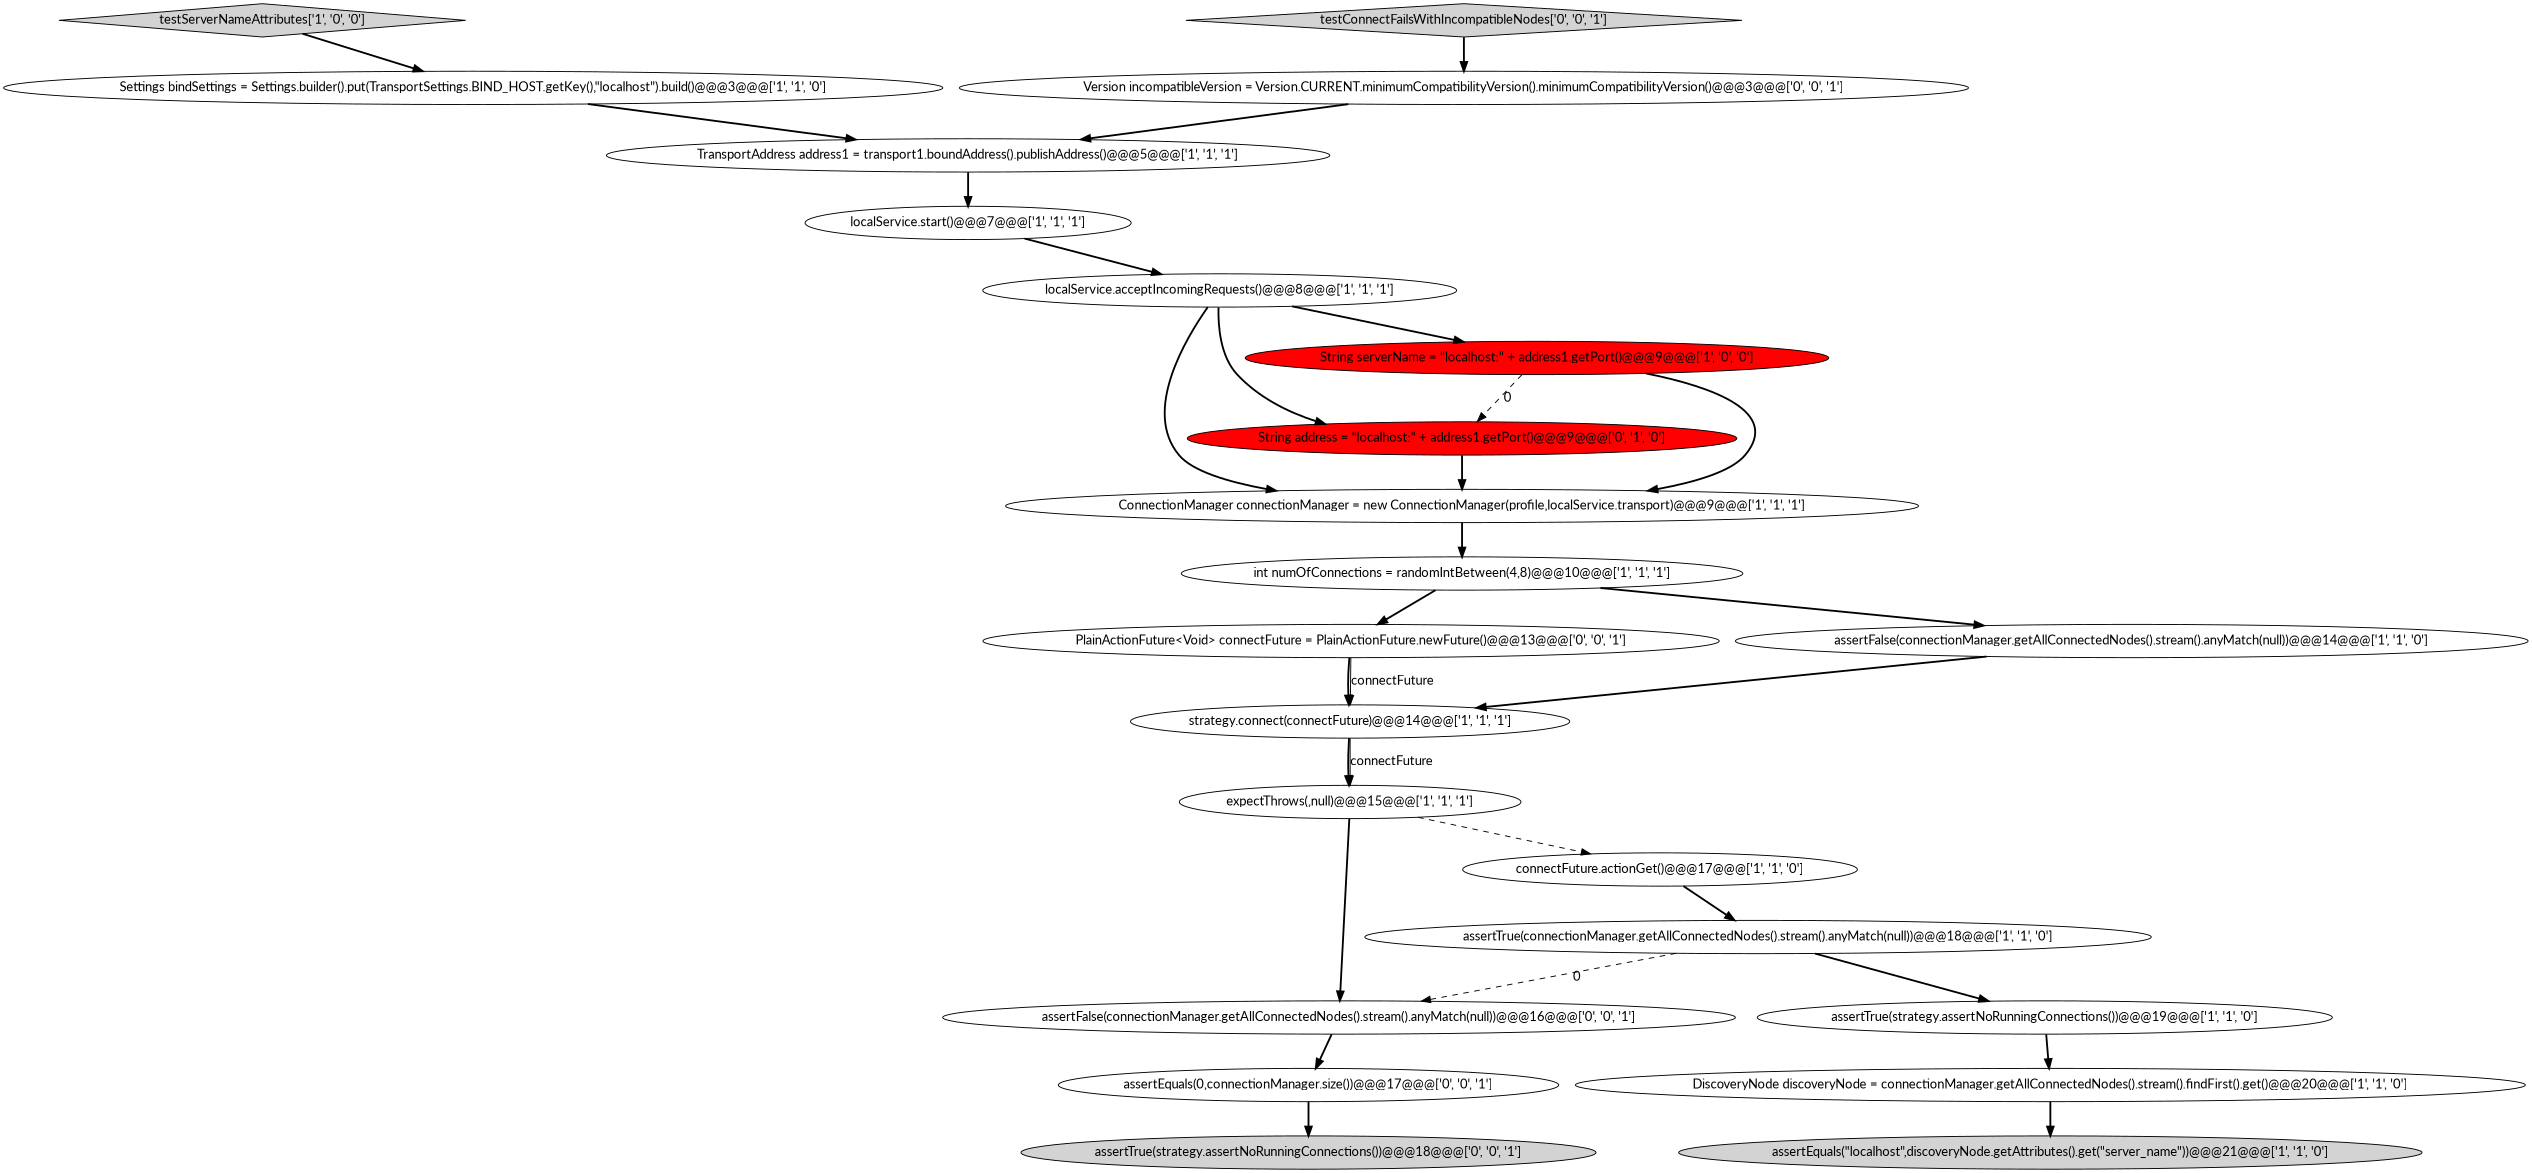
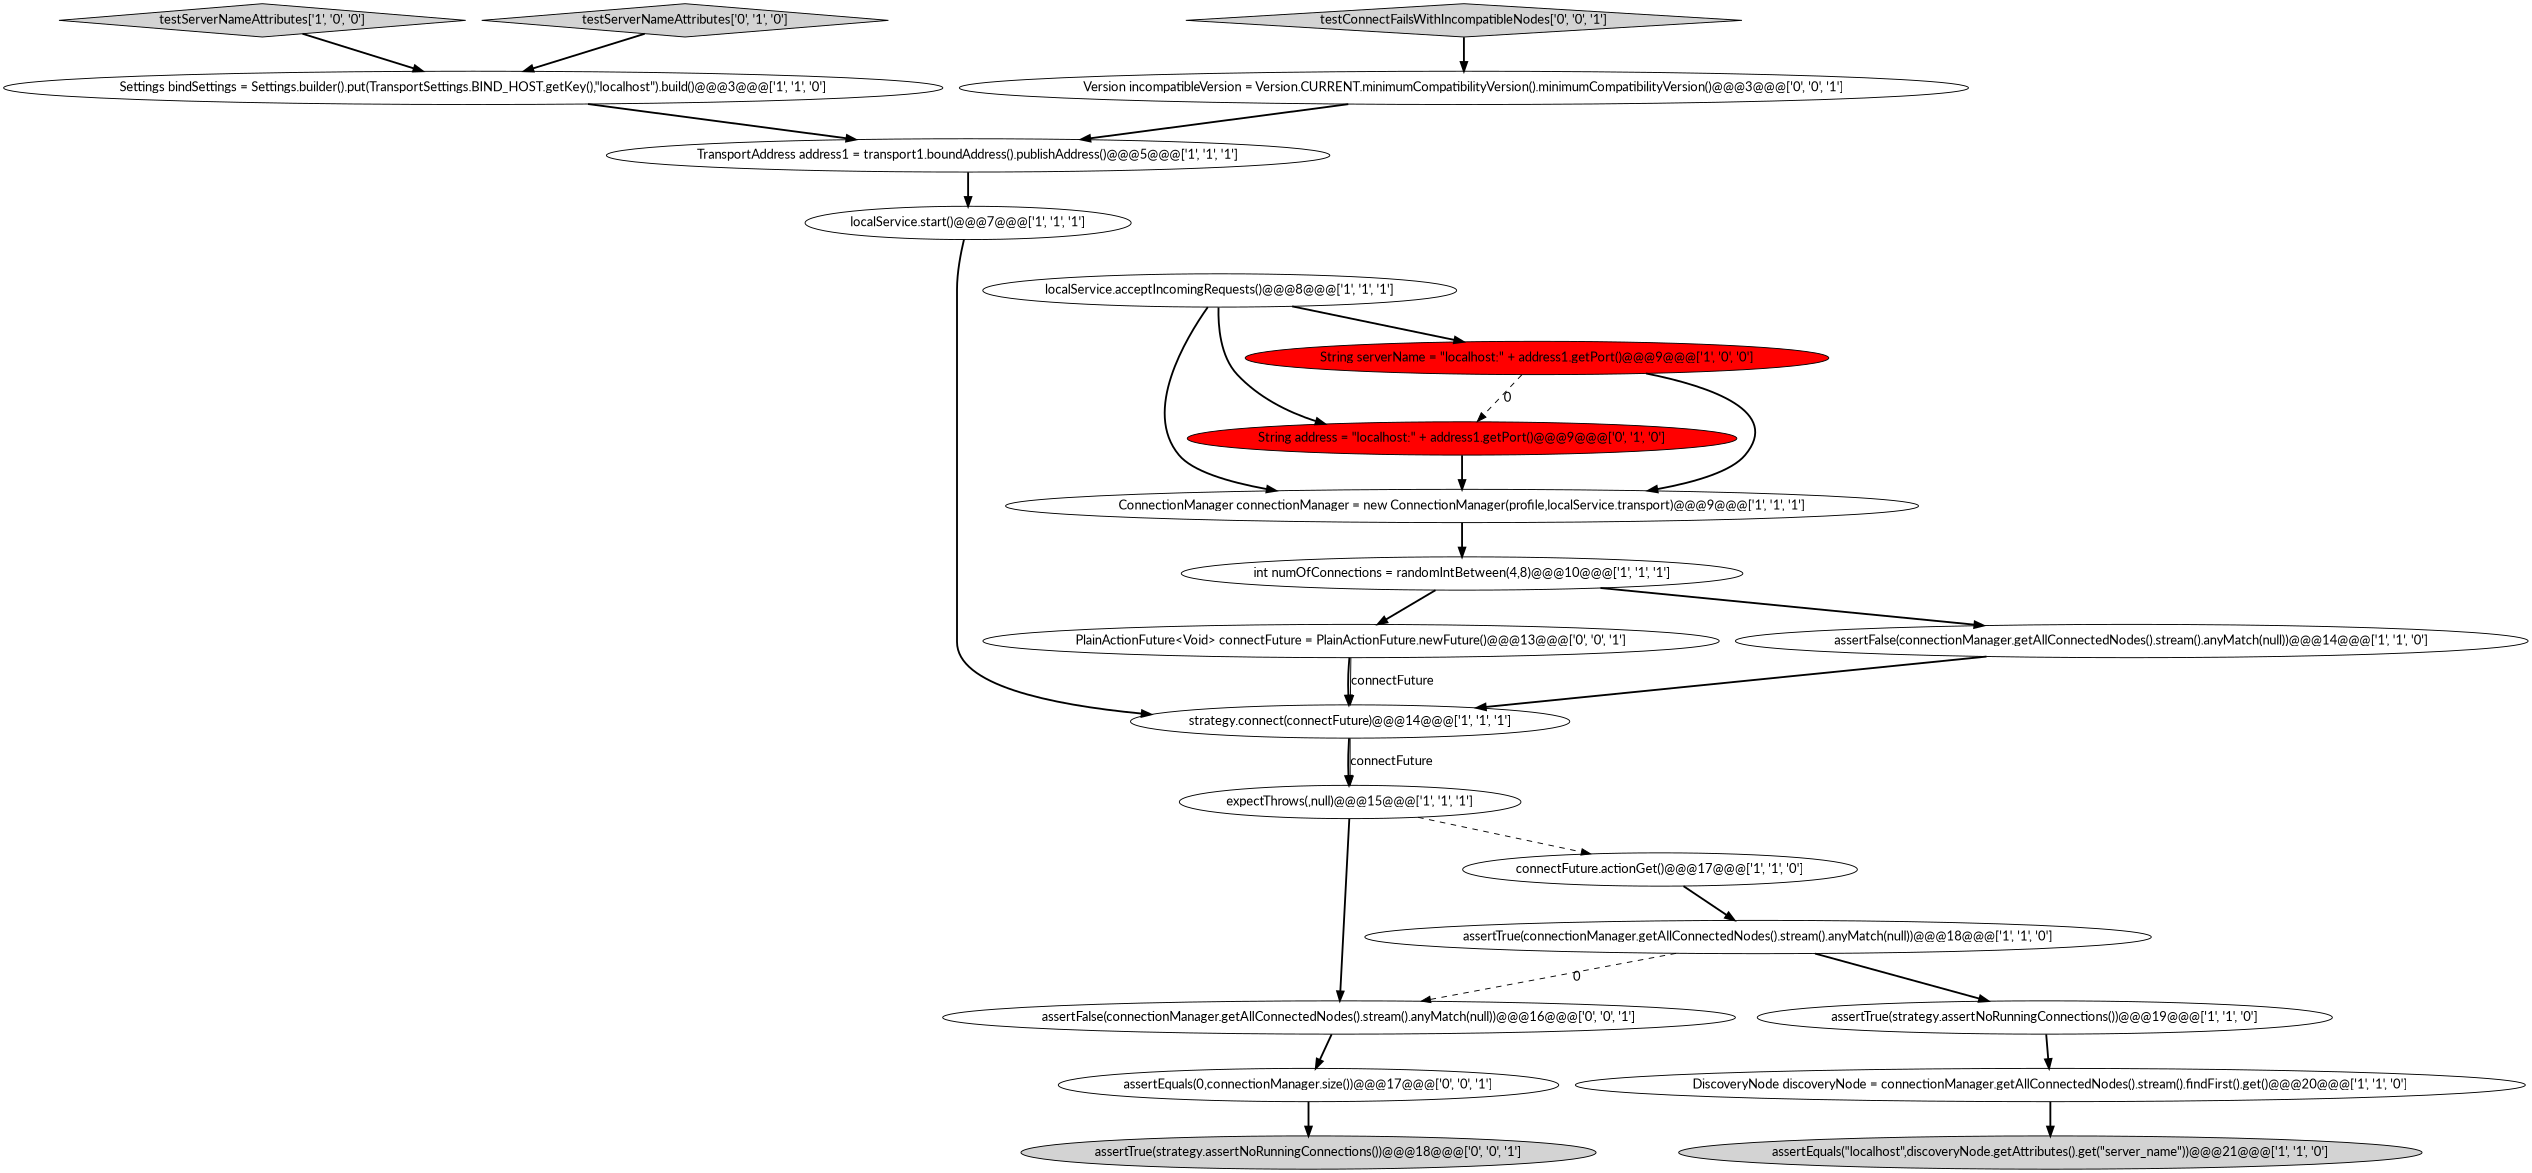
none -> (685, 20)
(1088, 255) -> (957, 545)
